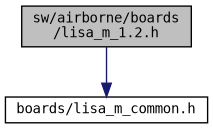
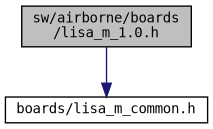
(107, 26) -> (107, 26)
